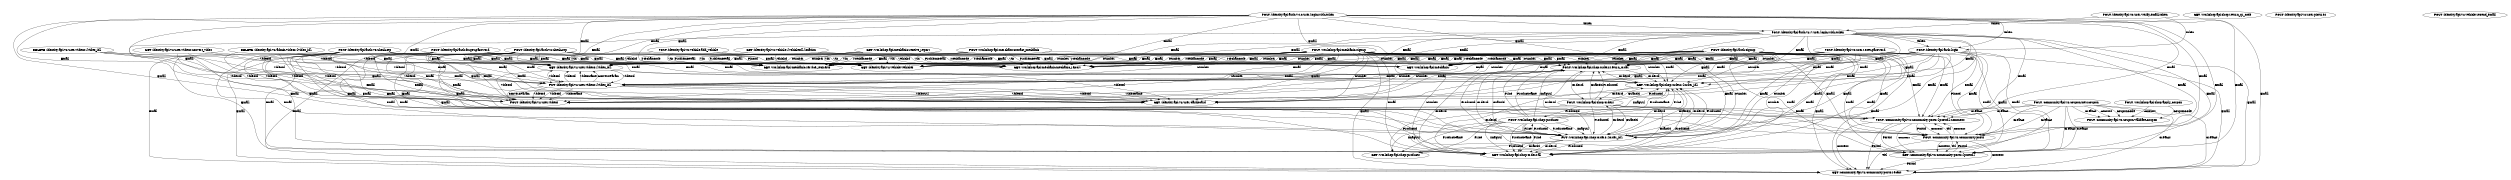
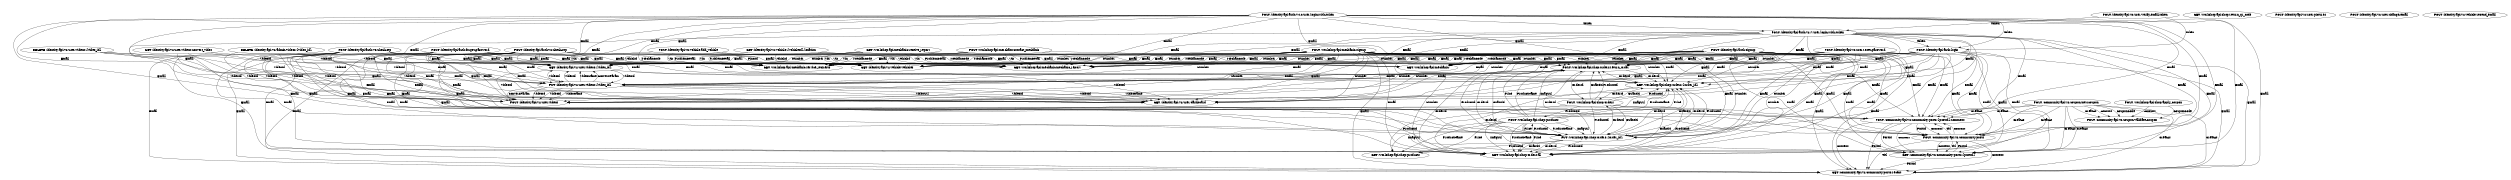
none -> (2379, 15)
(1956, 94) -> (1956, 94)
(1743, 109) -> (1665, 54)
